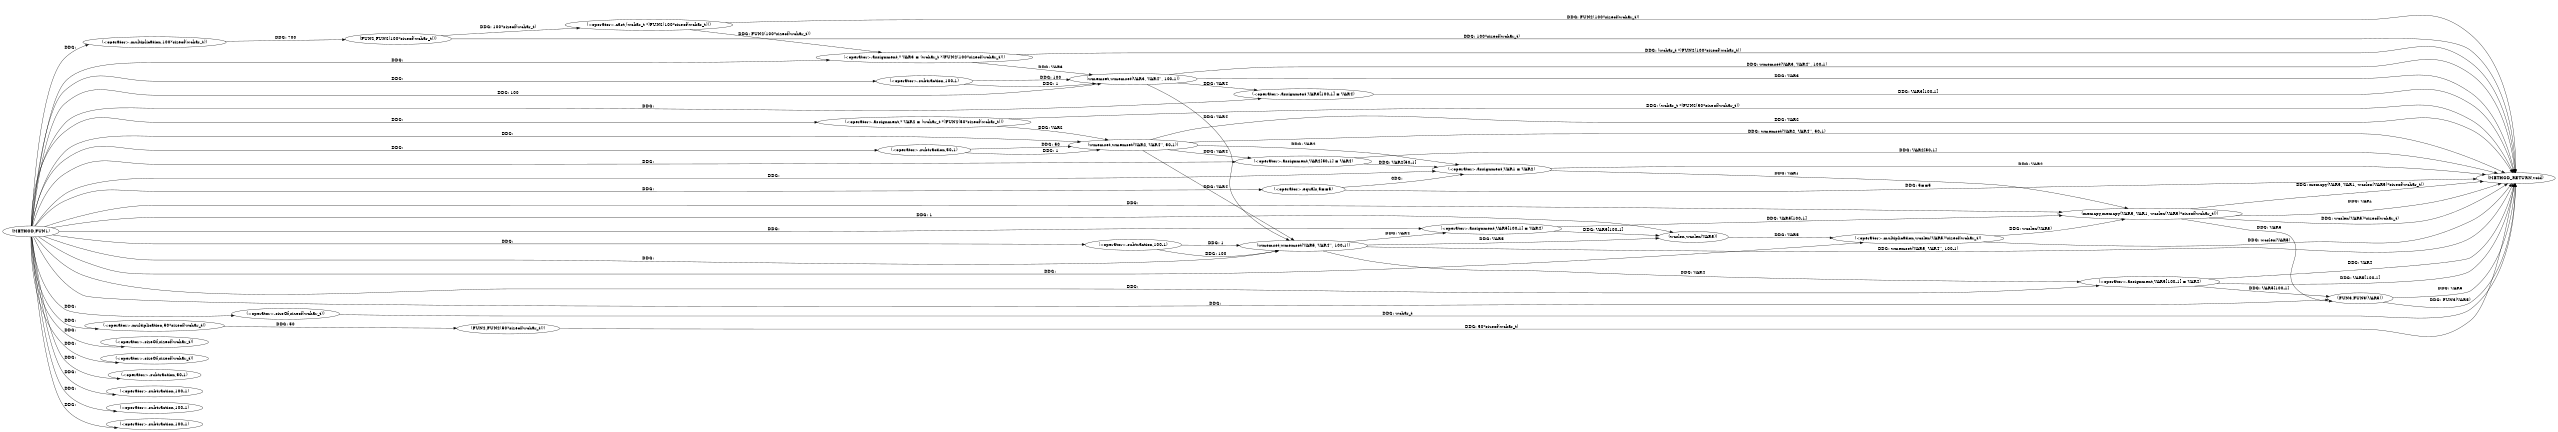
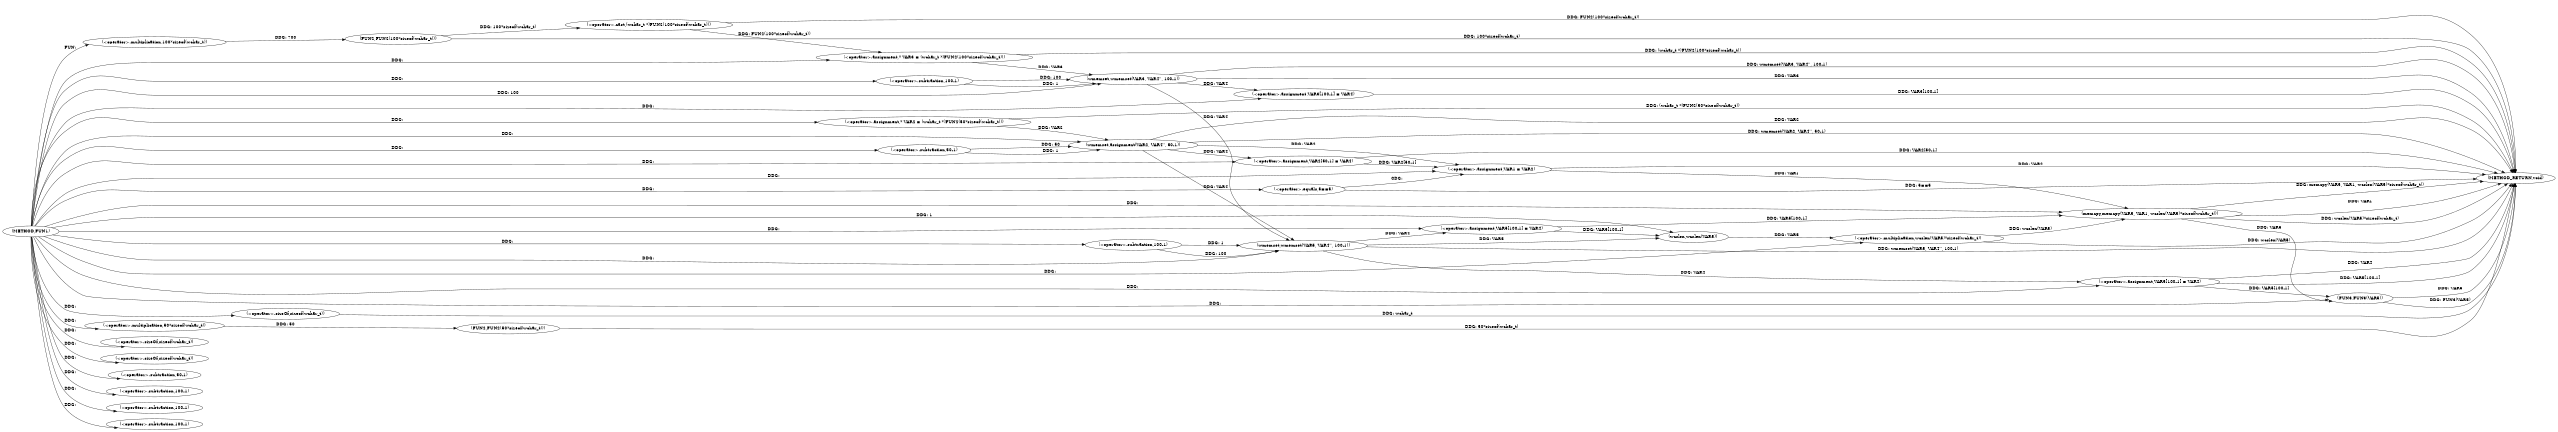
(71, 48) -> (71, 48)
(1133, 145) -> (1133, 145)
